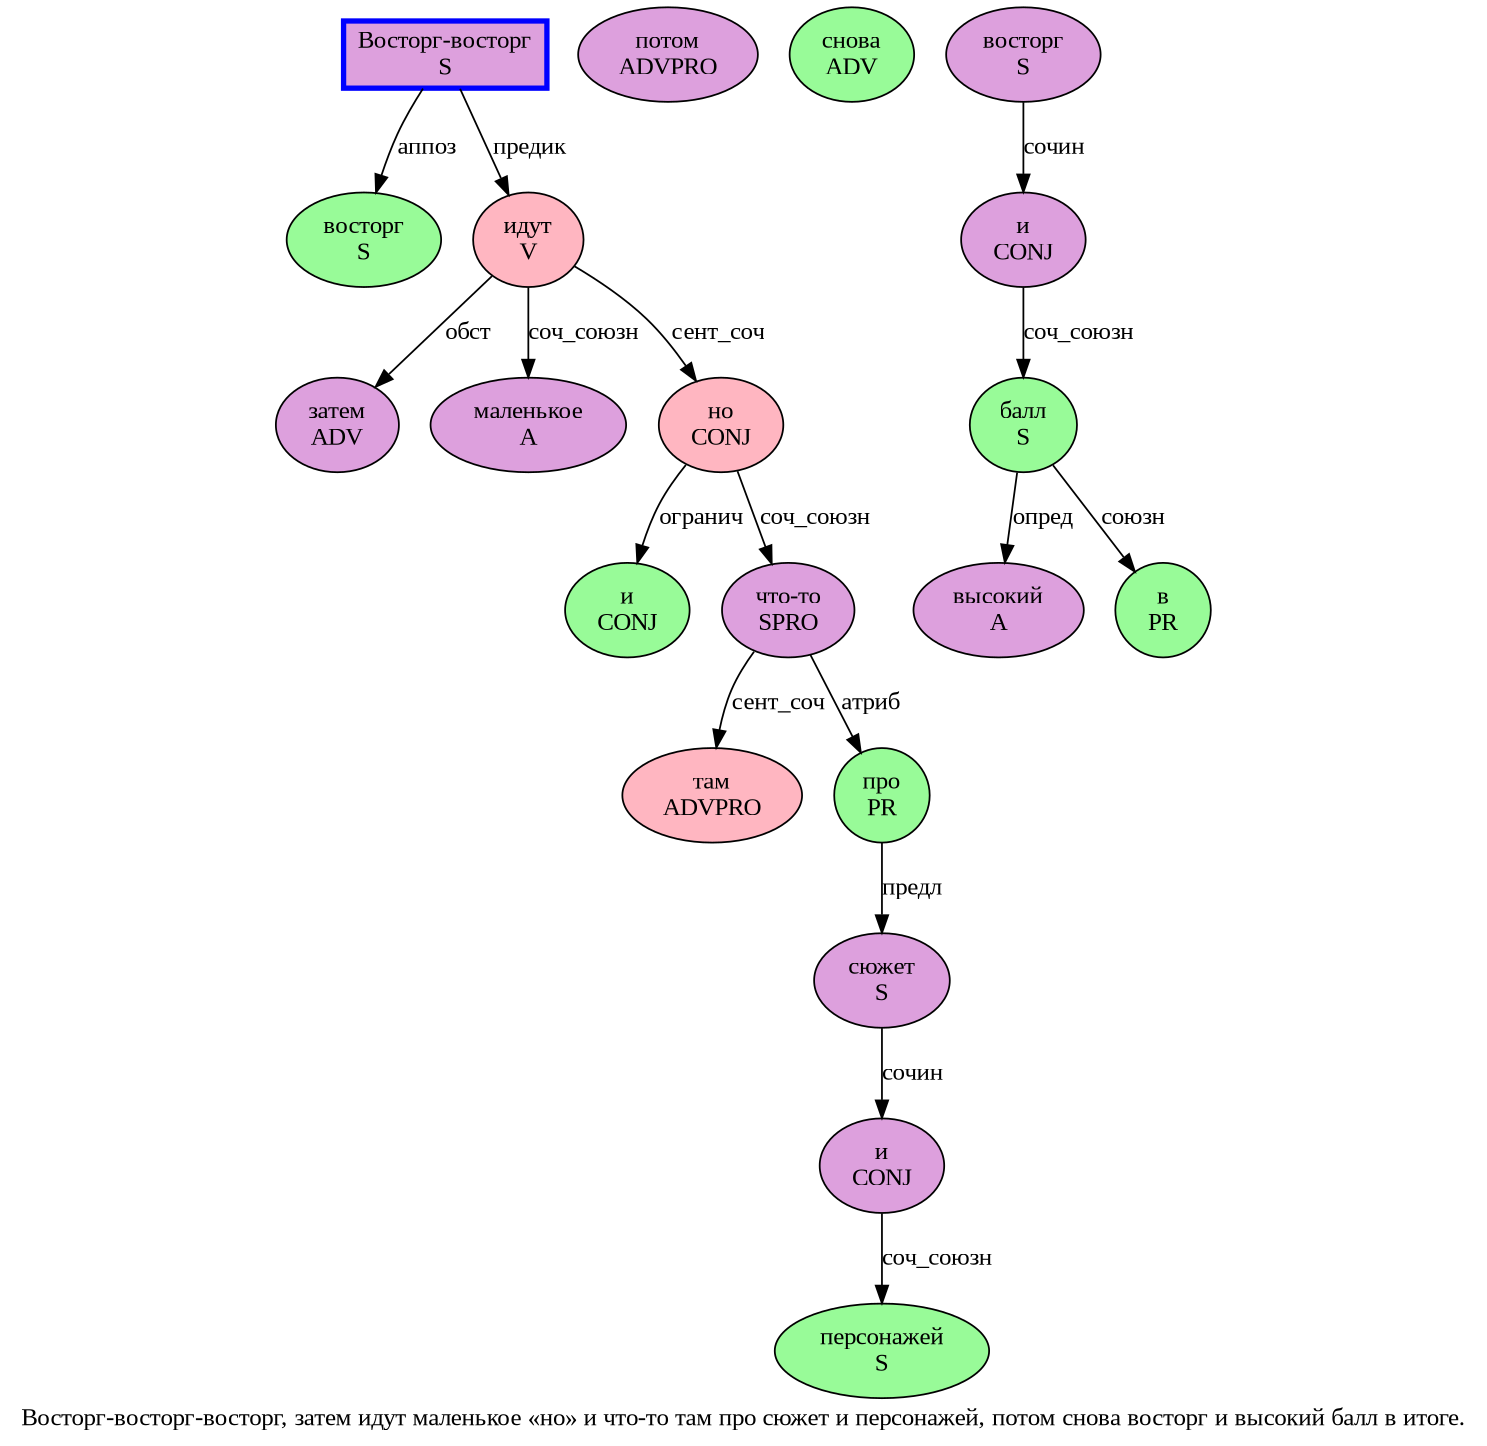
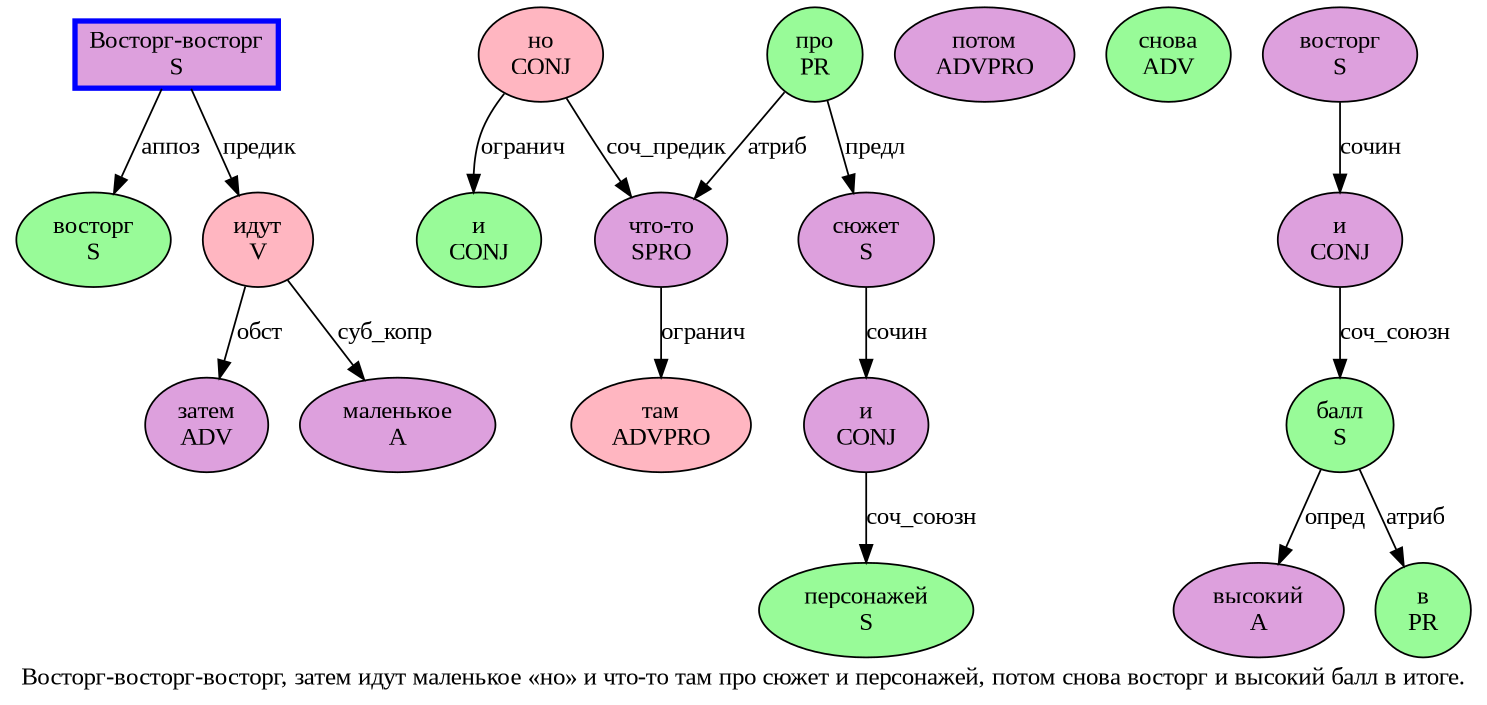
(636, 309) -> none
(584, 332) -> (385, 332)
(816, 518) -> (666, 147)
(1134, 518) -> (1416, 518)
(832, 696) -> (746, 138)
(779, 703) -> (704, 332)
